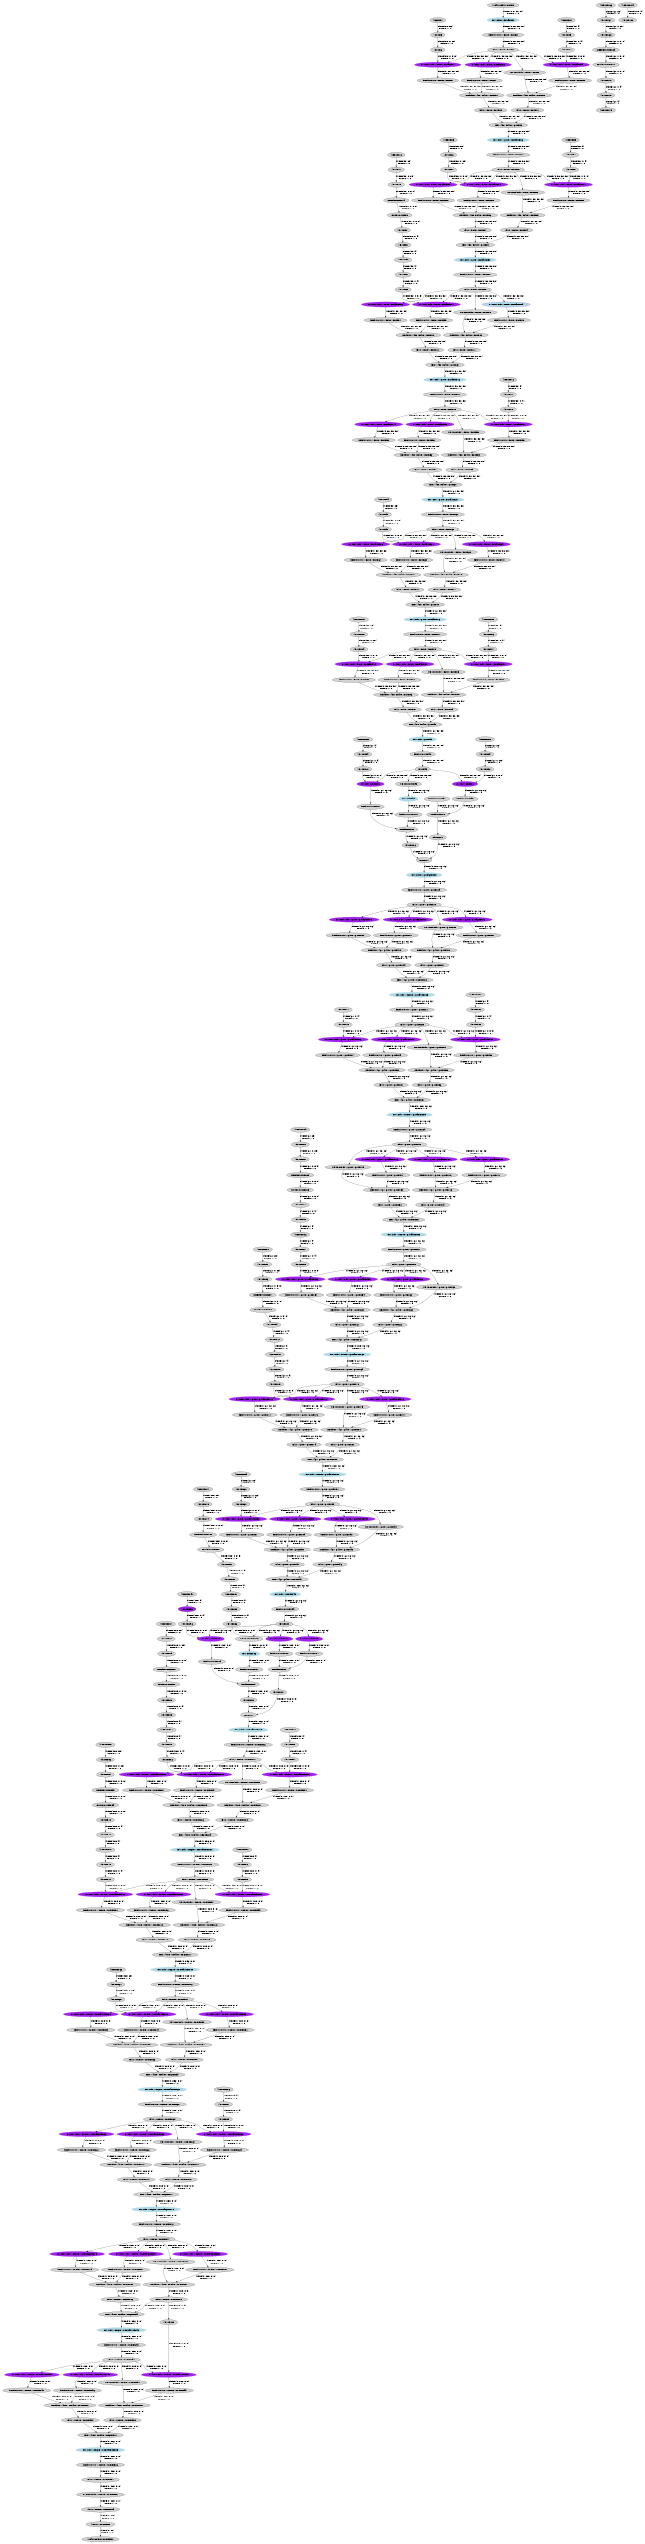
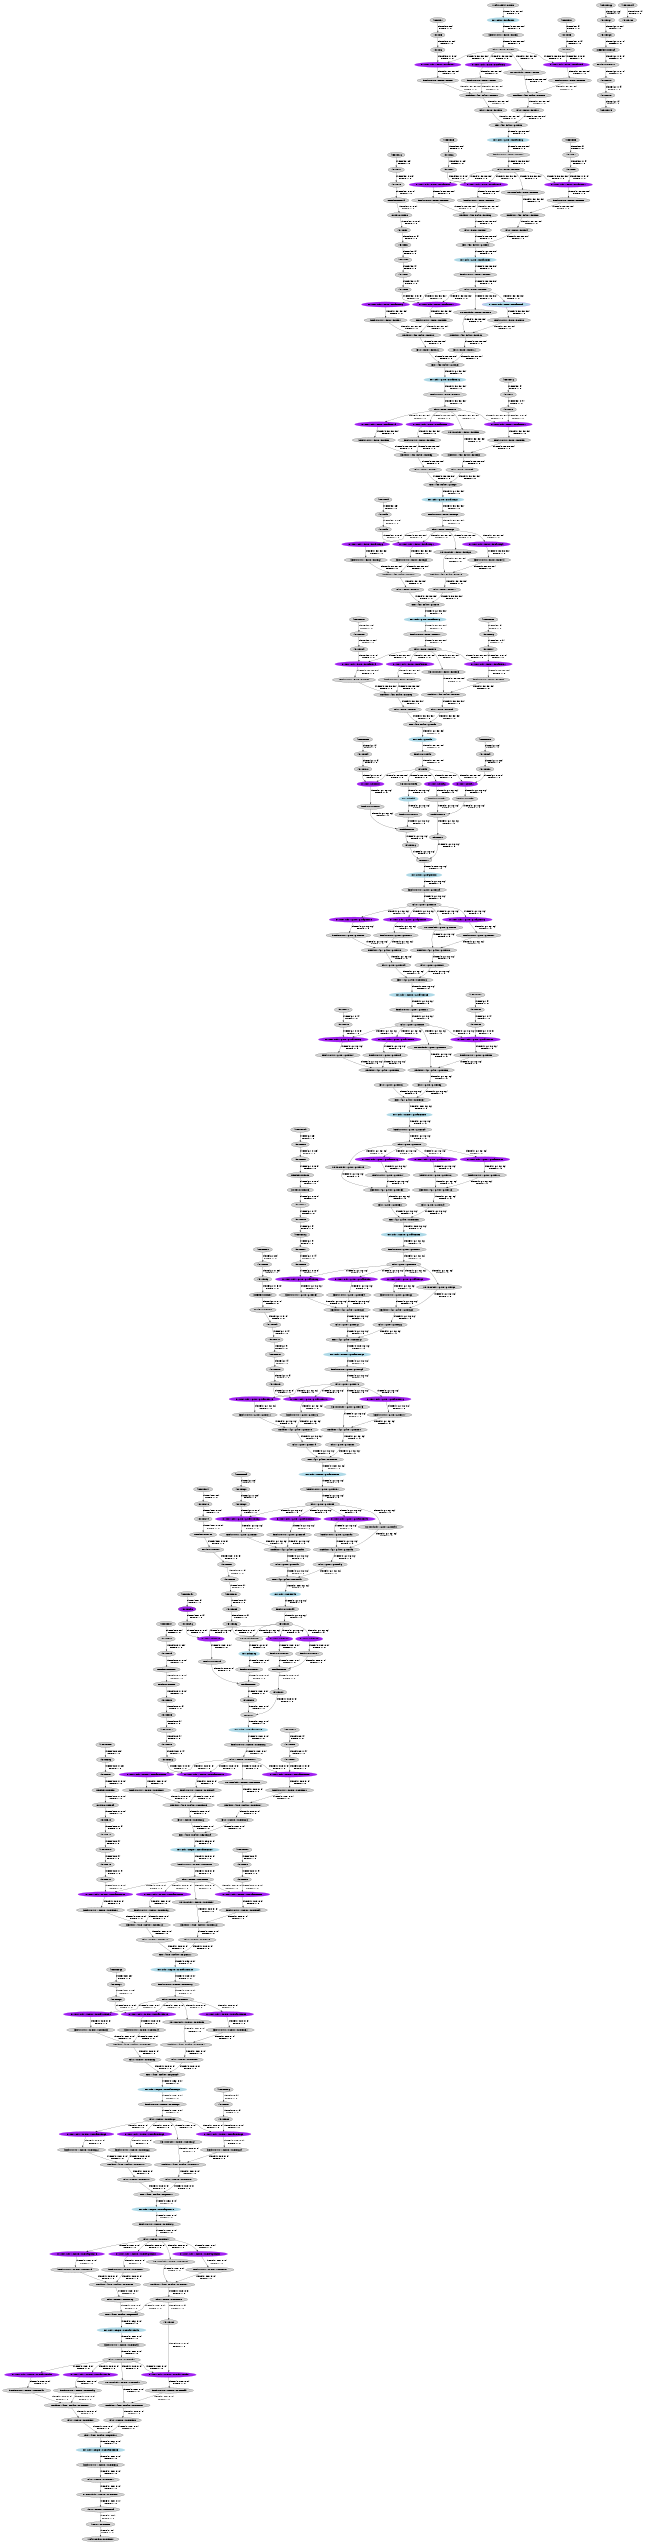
none -> (437, 784)
(386, 1077) -> none
